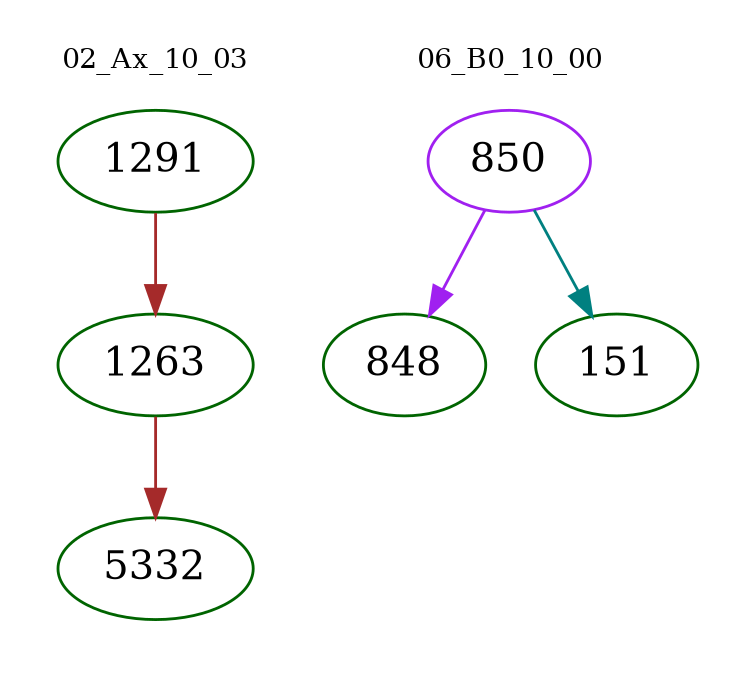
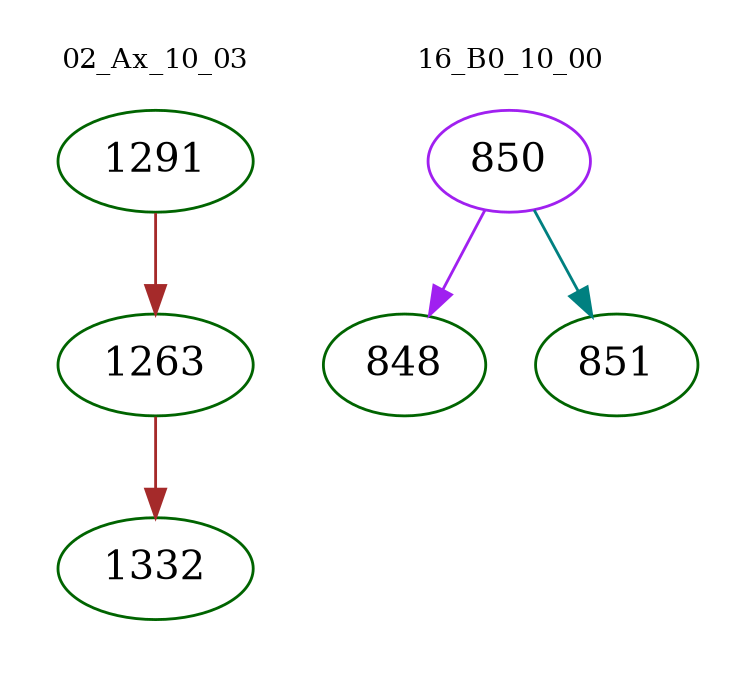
(511, 61) -> (511, 61)
(617, 365) -> (617, 365)
(156, 569) -> (156, 569)
